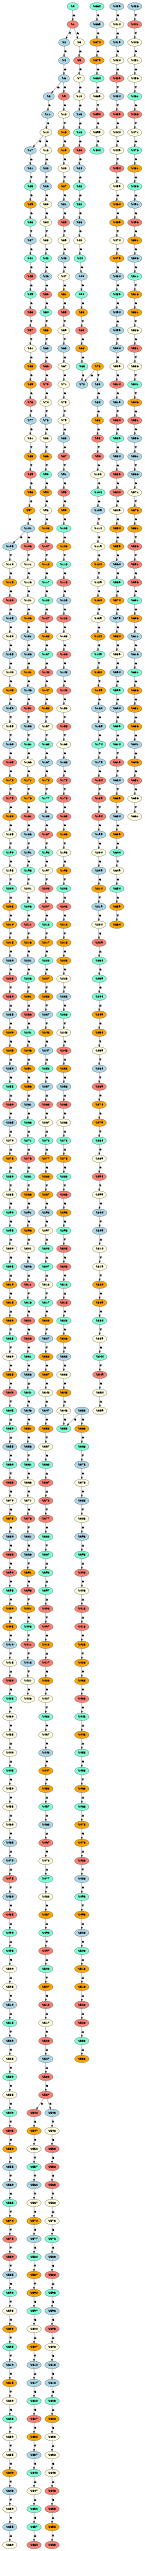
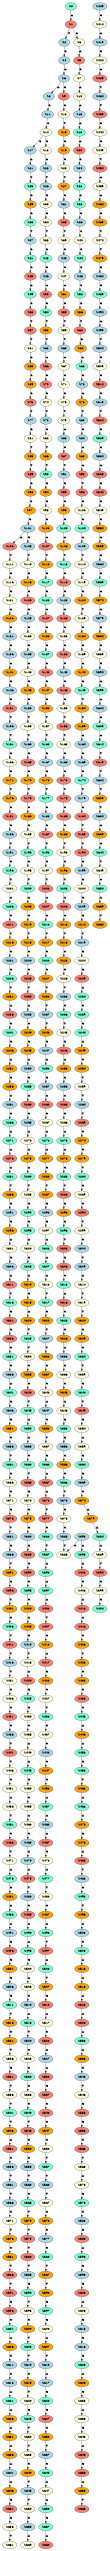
(90, 375) -> (82, 392)
(74, 1419) -> (64, 1437)
none -> (82, 1455)
(82, 1527) -> (74, 1545)
none -> (10, 1717)
(49, 2103) -> (82, 2067)
